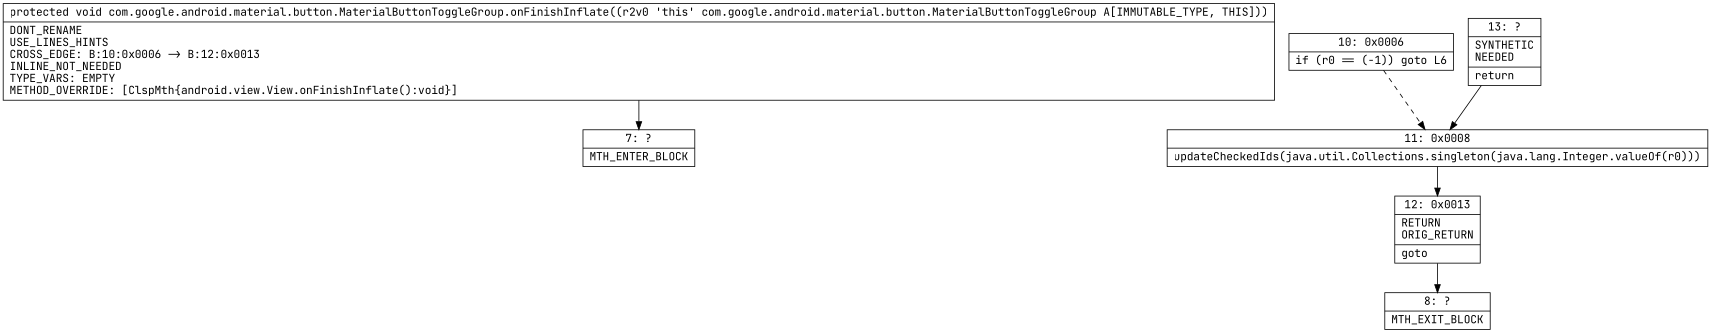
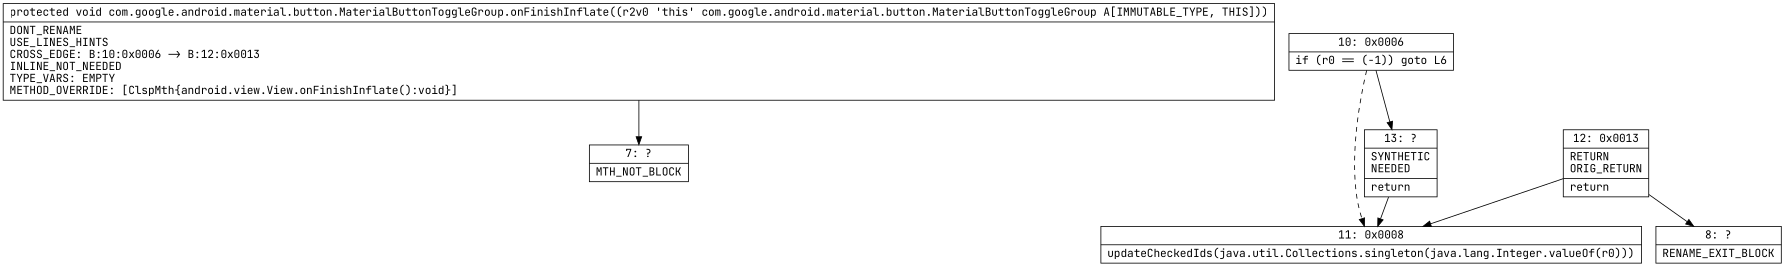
none -> (1383, 96)
(639, 157) -> (639, 172)
(1438, 177) -> (1497, 201)
(1415, 254) -> (1590, 187)
(1438, 320) -> (1719, 254)
